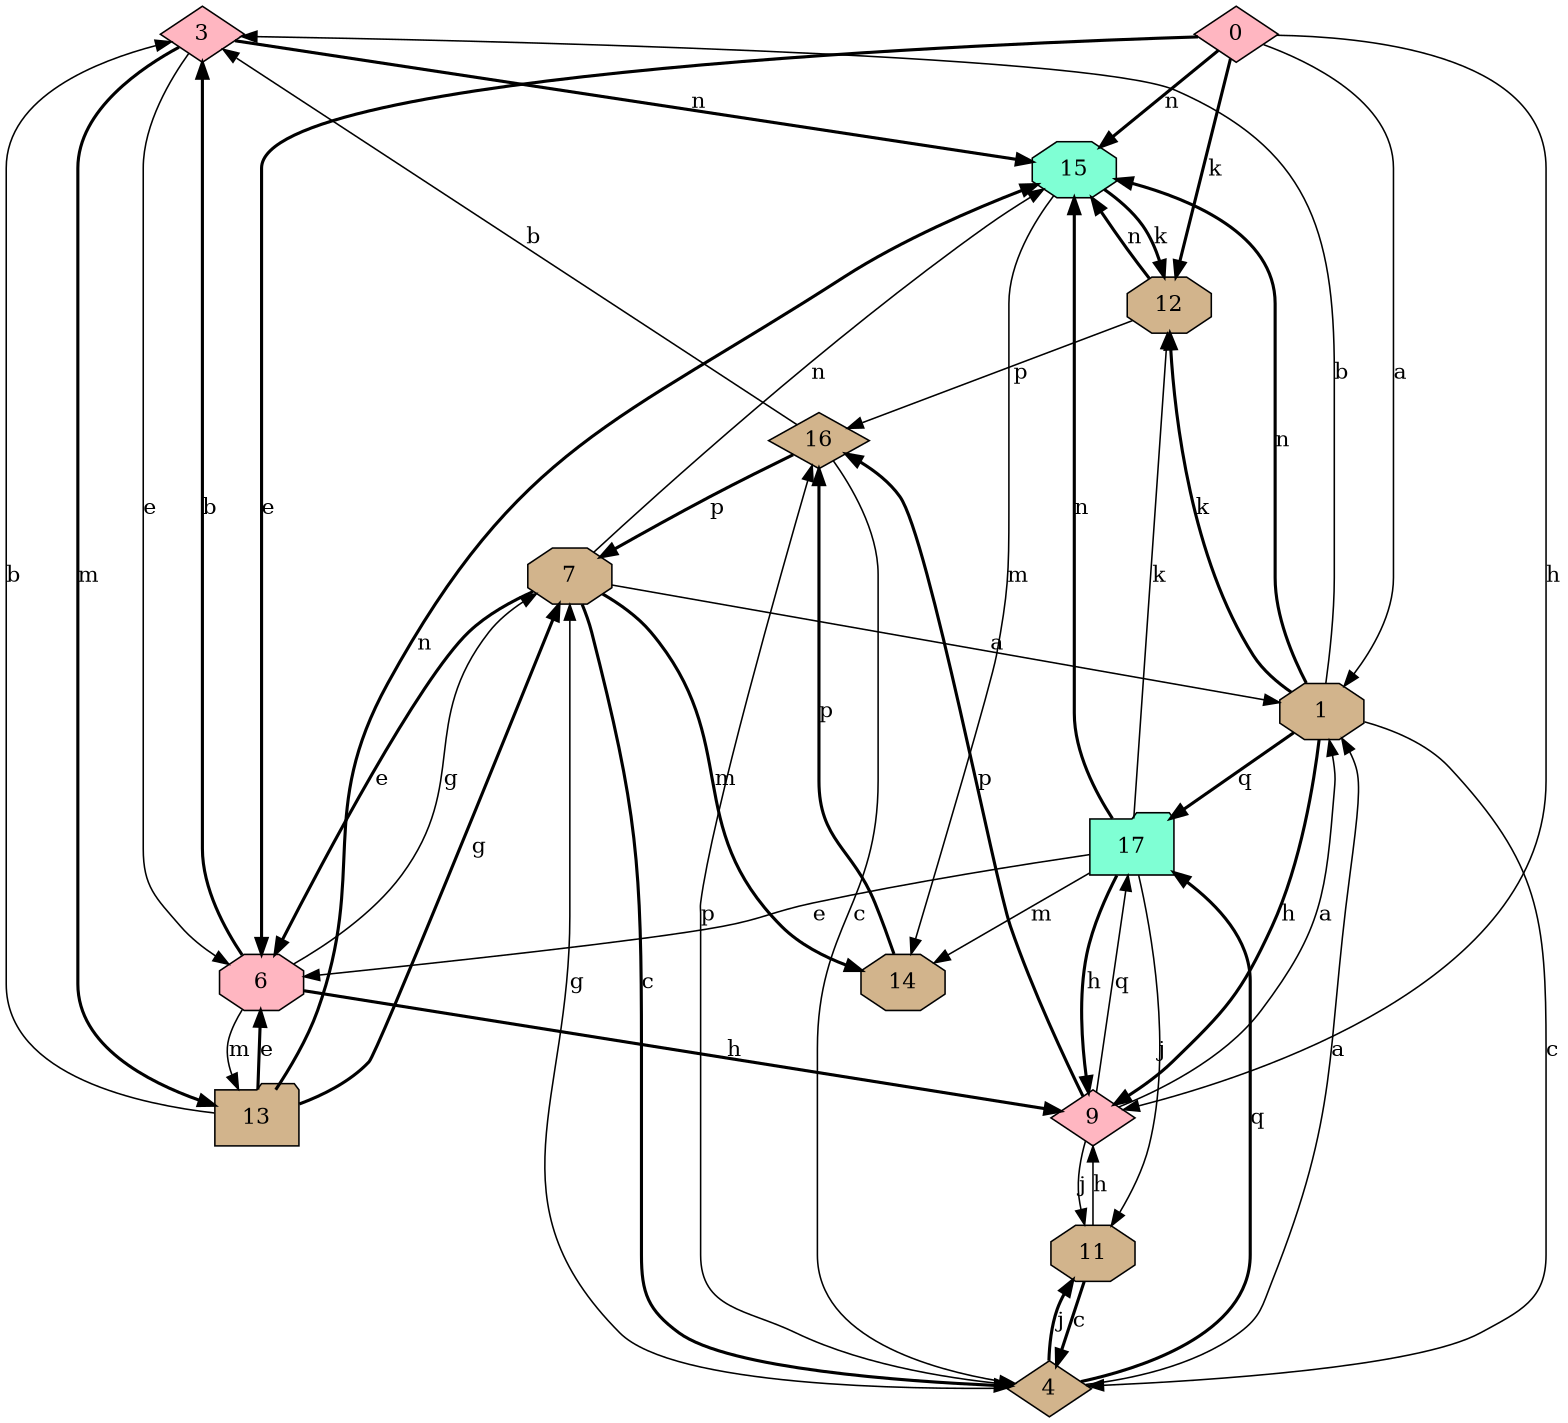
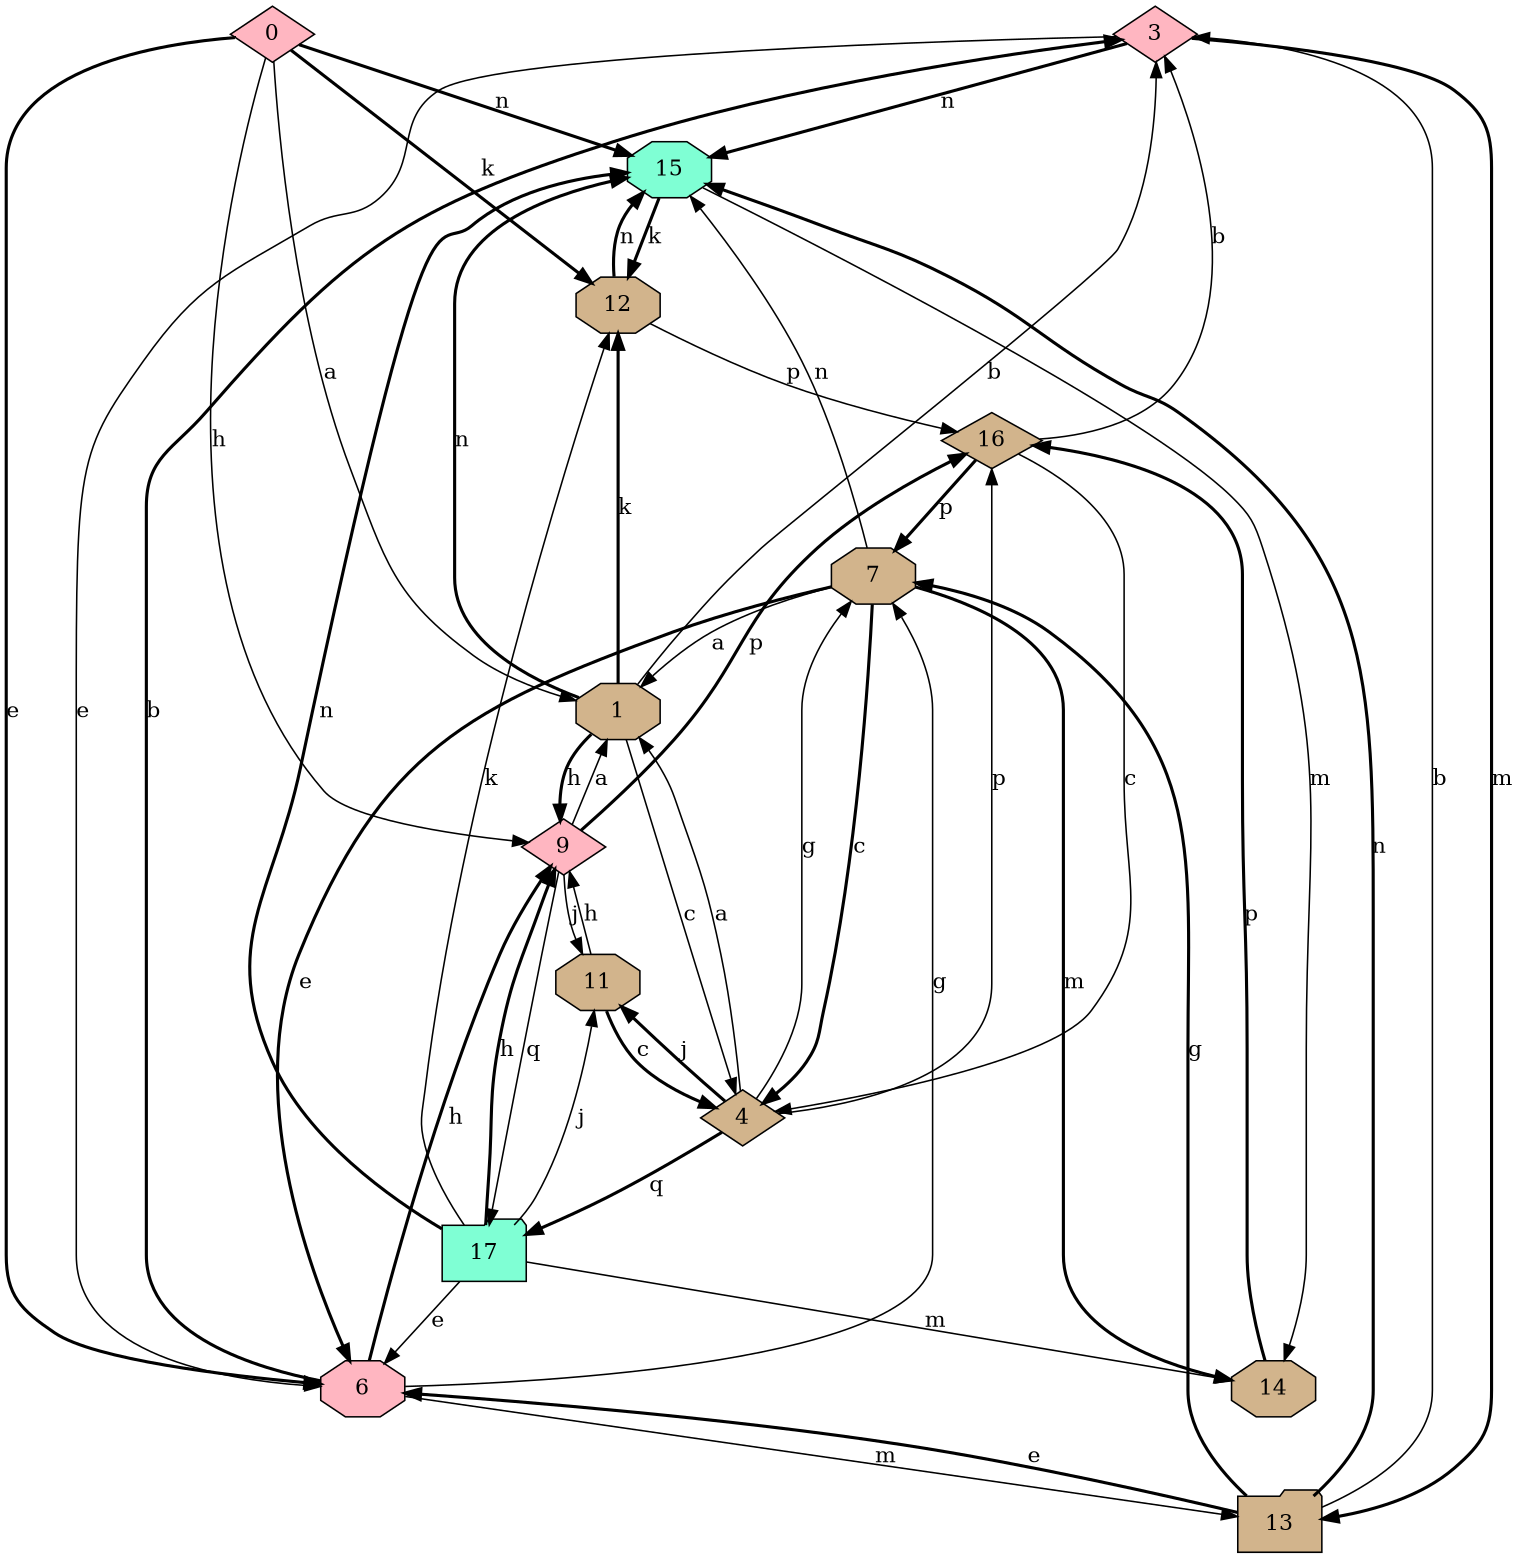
(1239, 771) -> none
